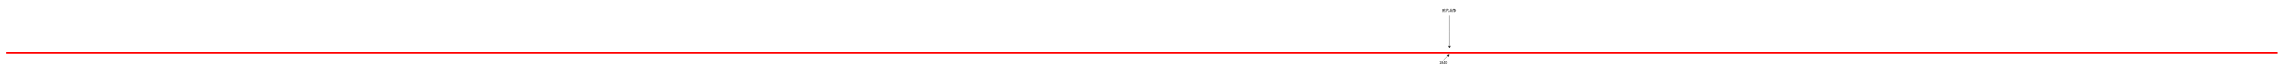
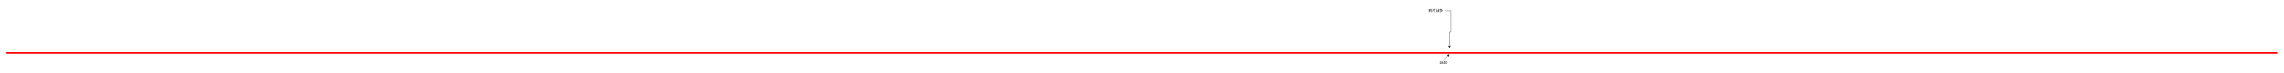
(1449, 11) -> (1436, 11)
